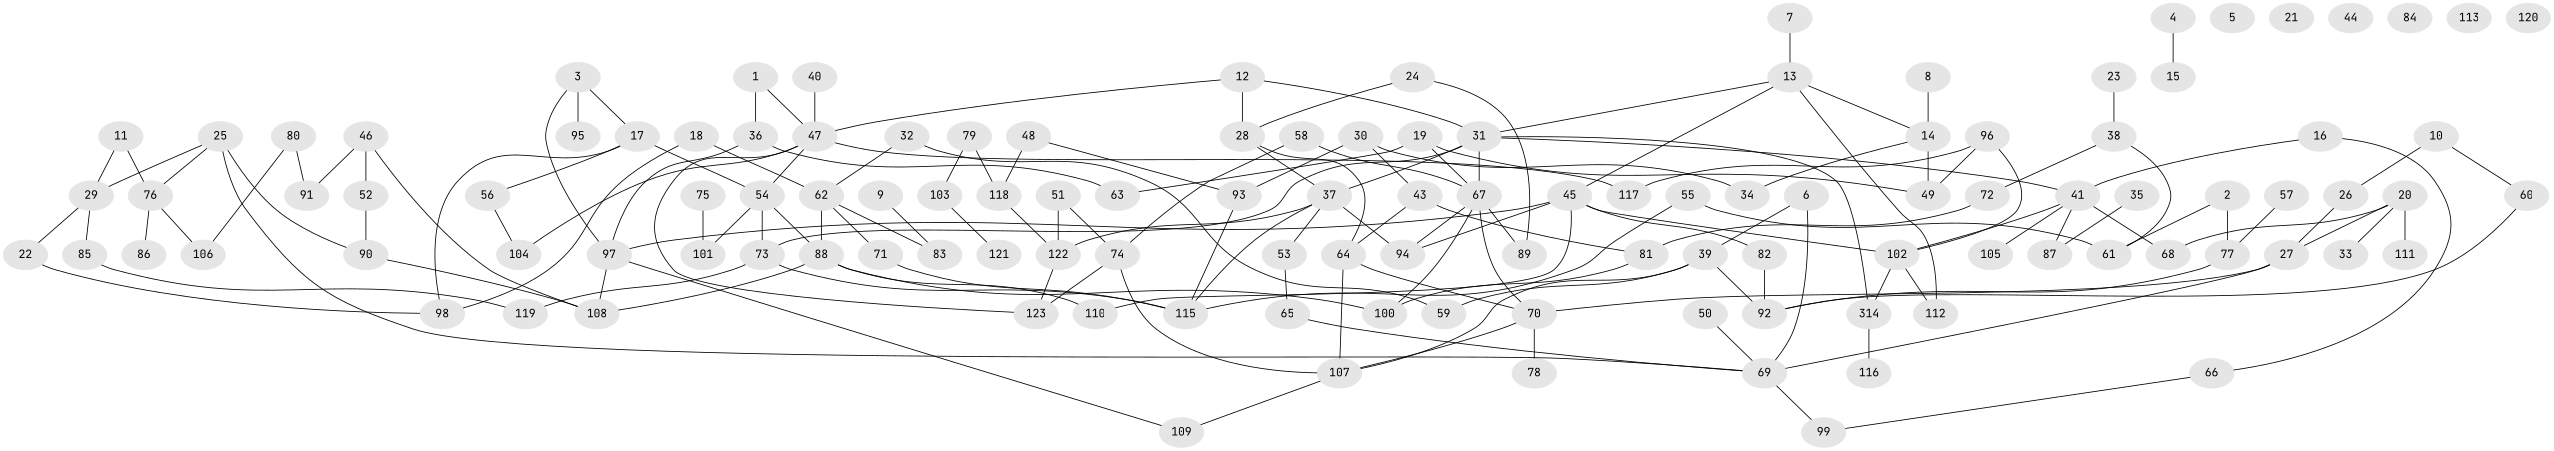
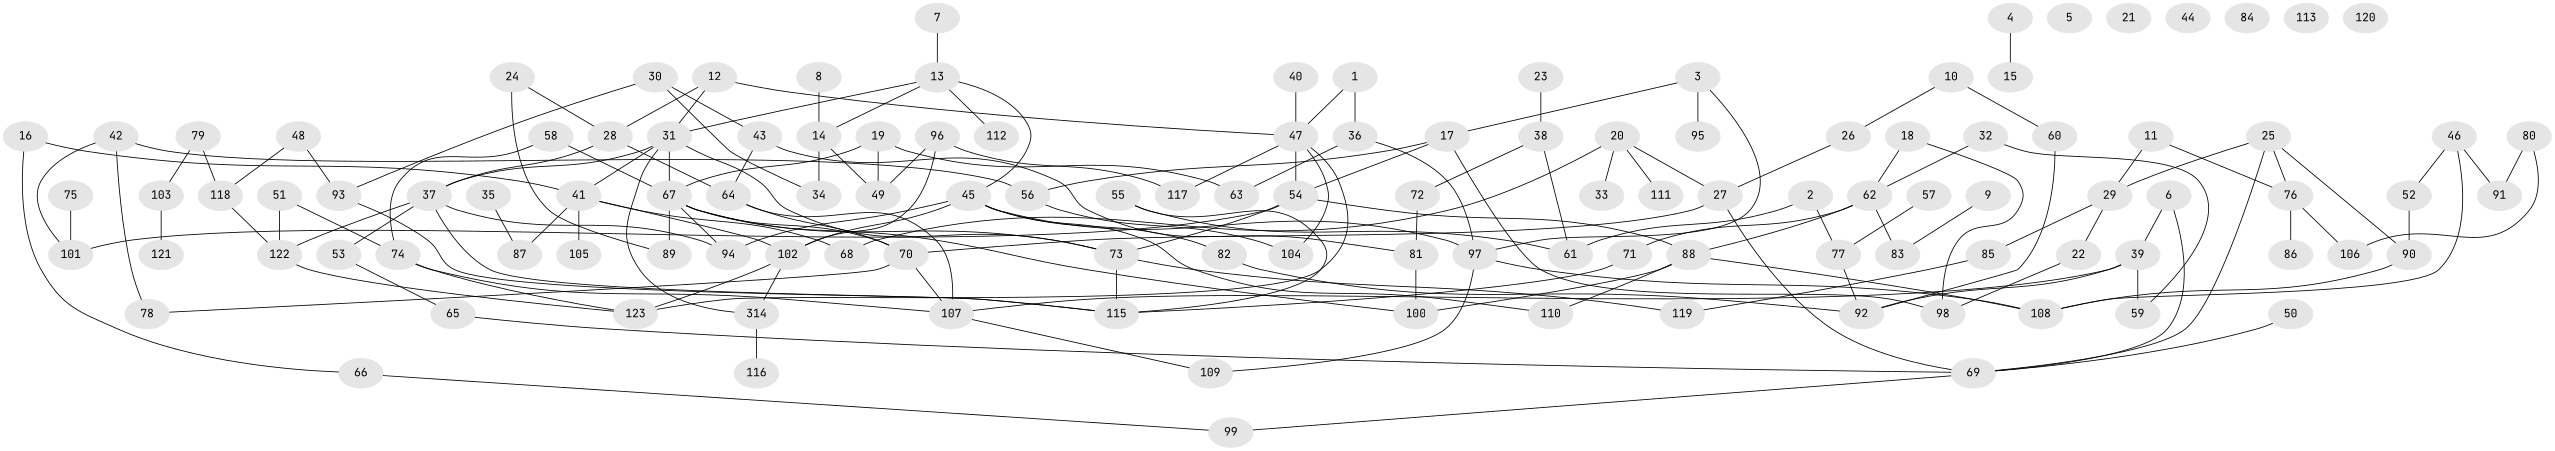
none -> (116, 136)
none -> (890, 232)
(1916, 285) -> (713, 287)
